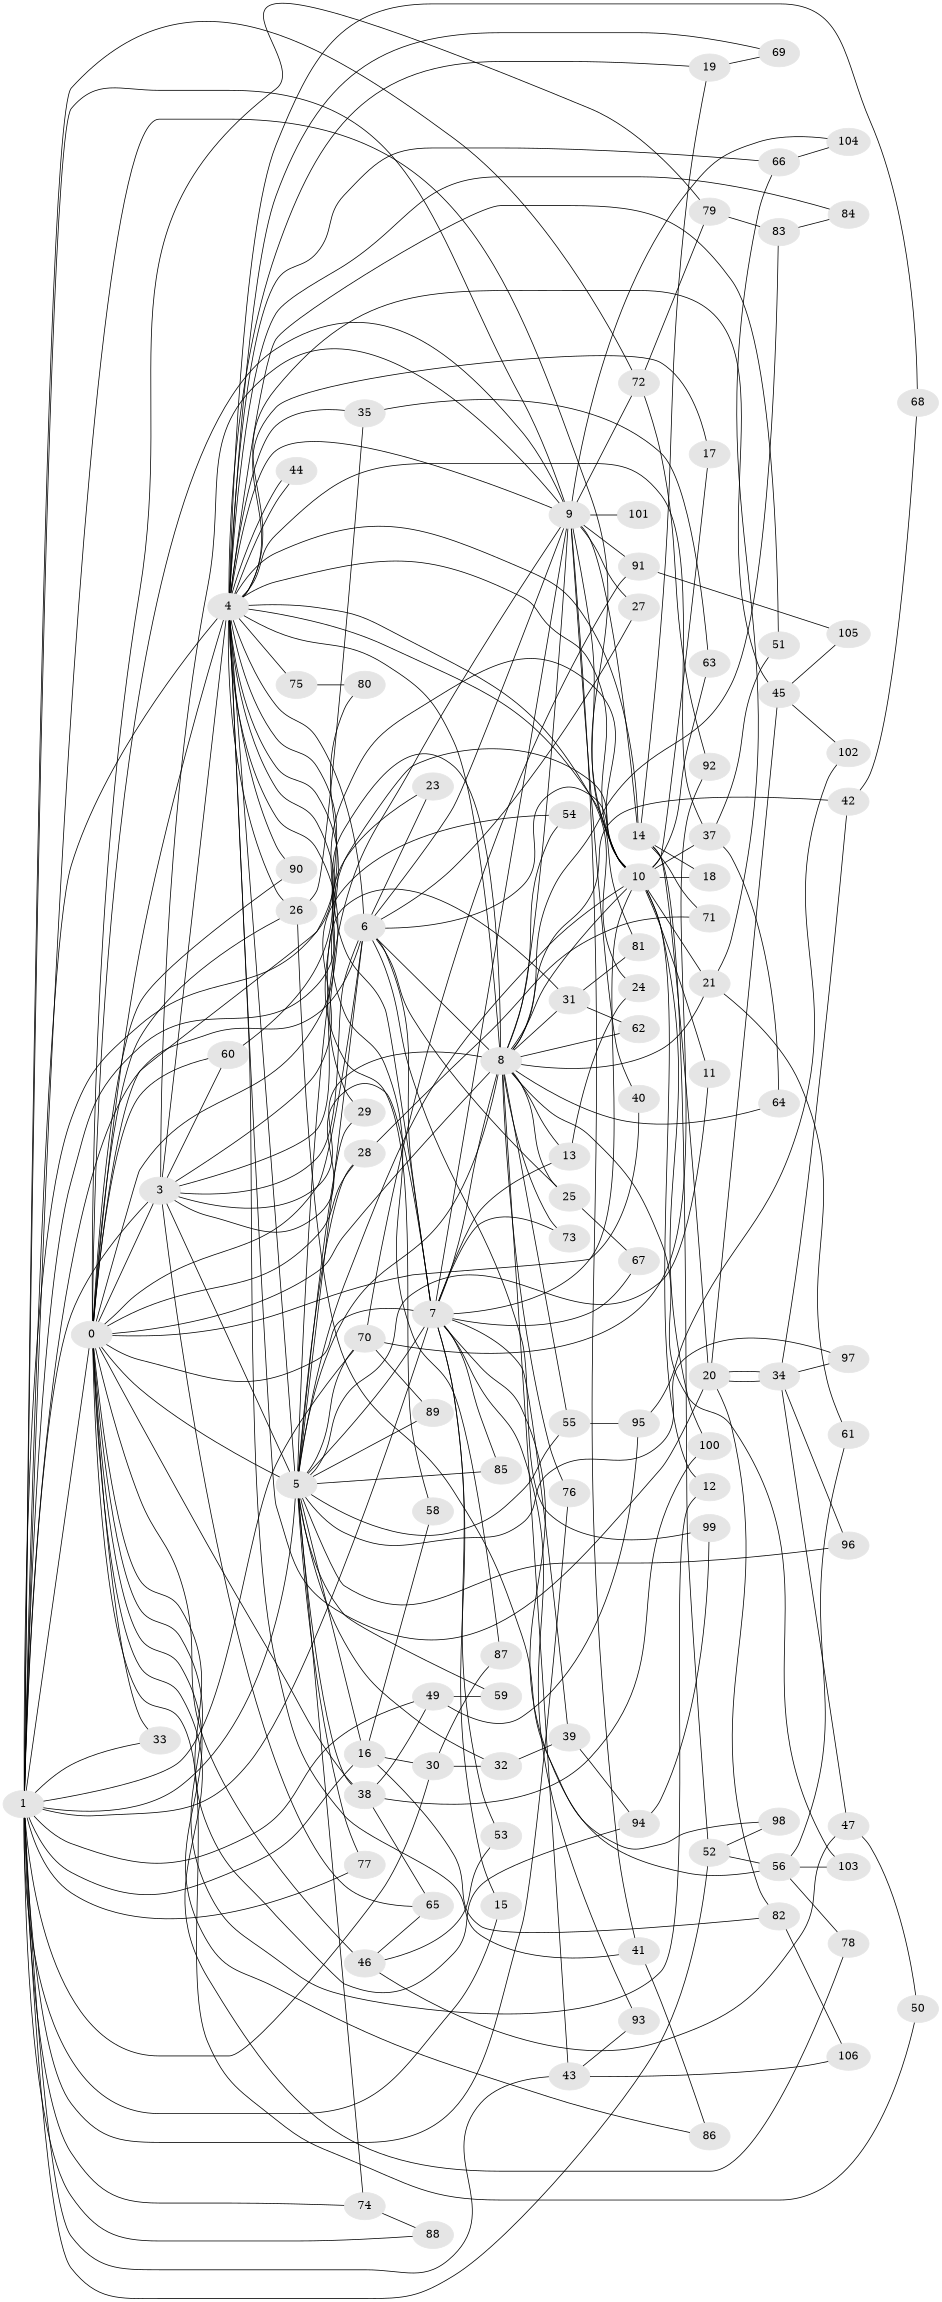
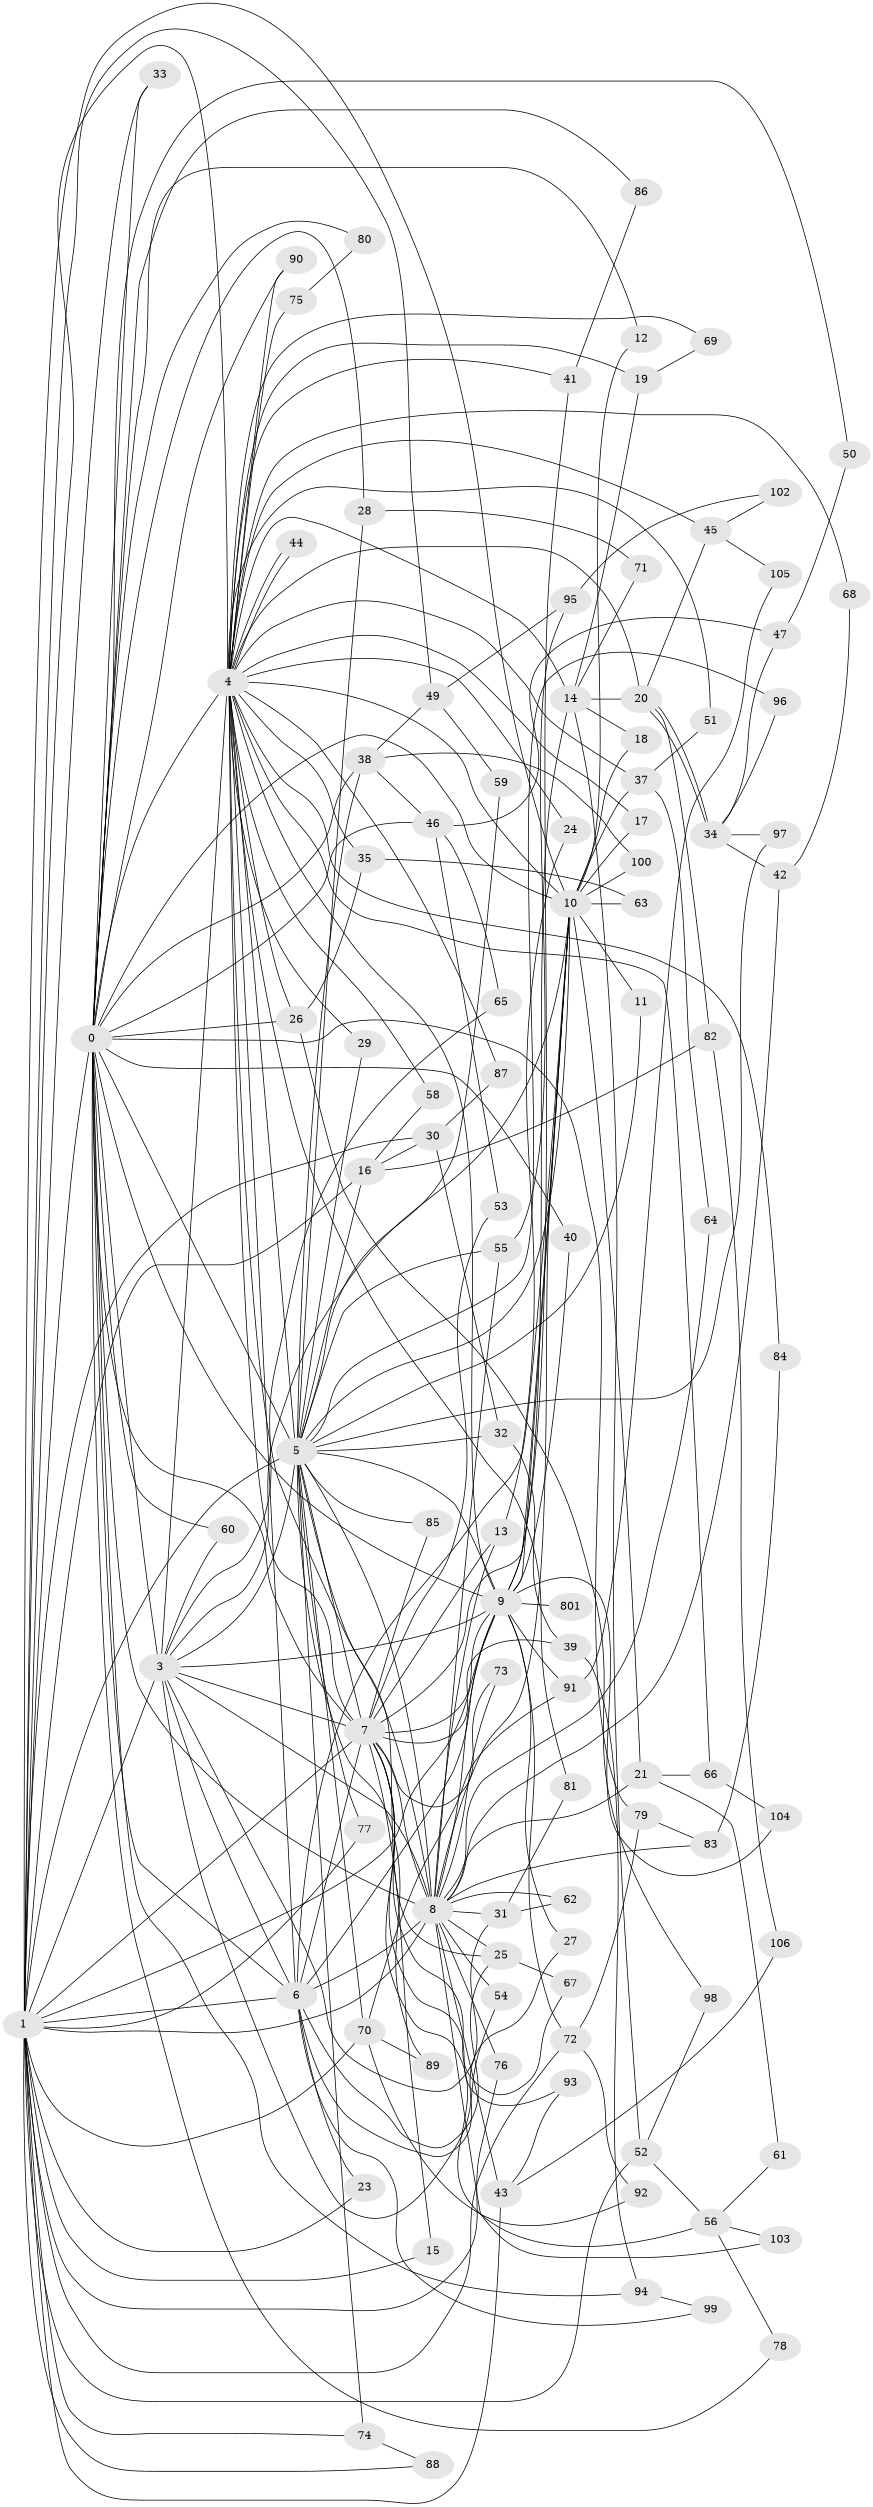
(639, 515) -> (571, 1607)
(412, 712) -> (461, 1173)
(340, 1127) -> (389, 1729)
(394, 1842) -> (399, 792)
